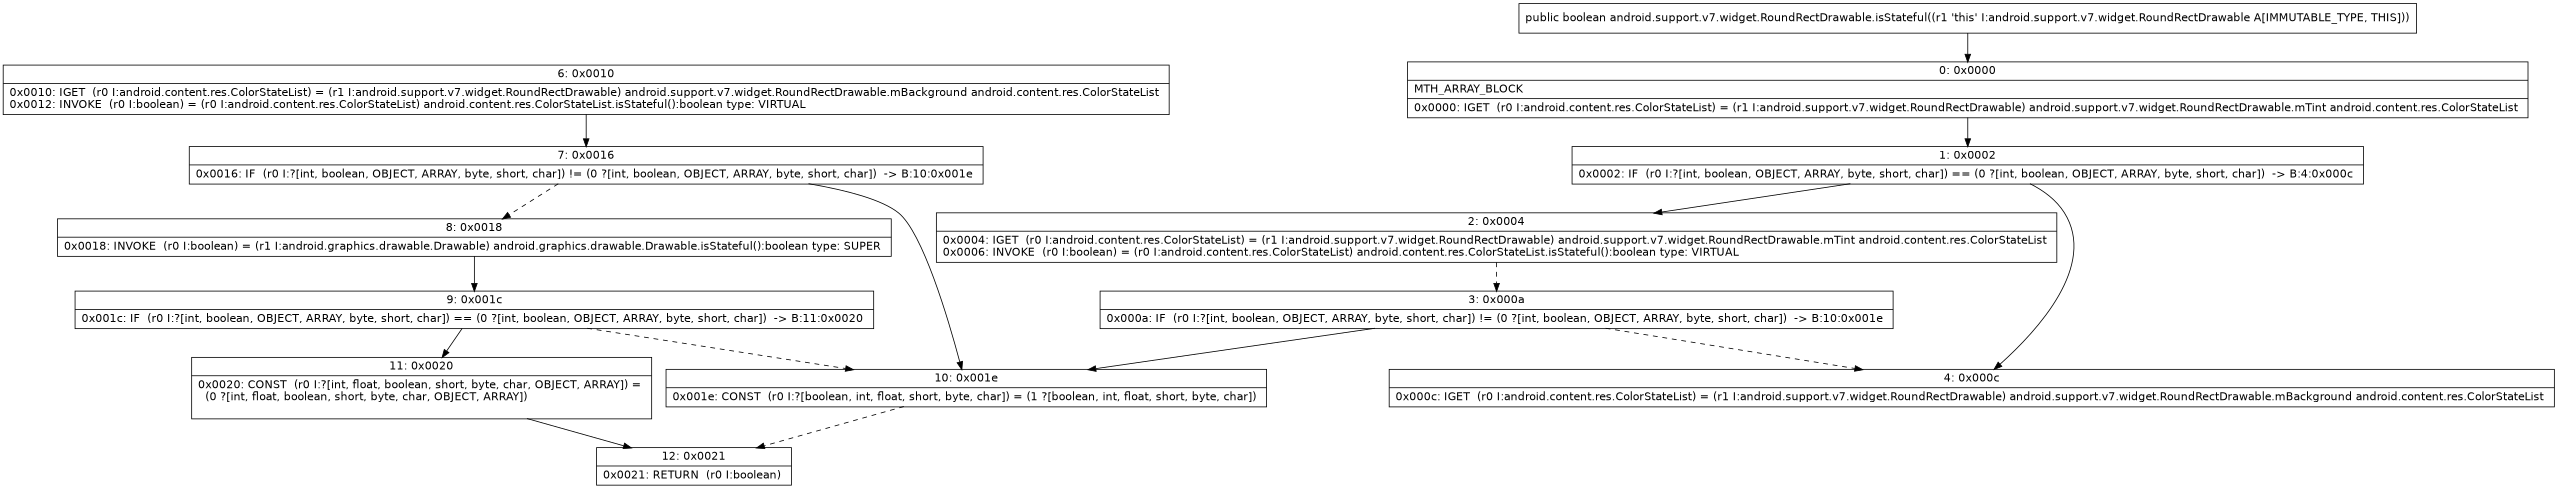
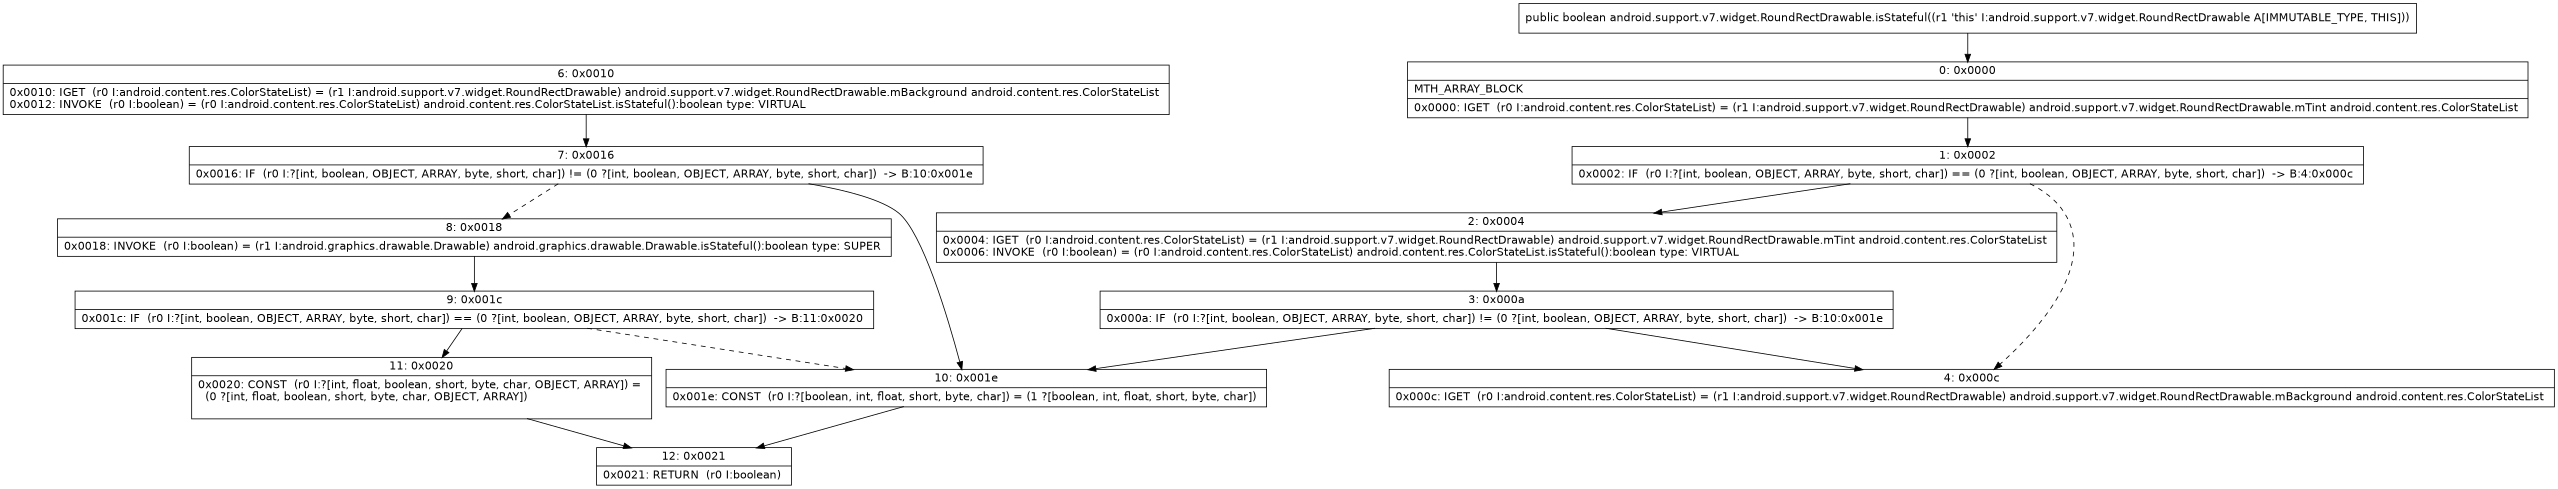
(1497, 273) -> (1497, 273)
(2068, 276) -> (2068, 276)
(1730, 348) -> (1730, 348)
(834, 426) -> (834, 426)
